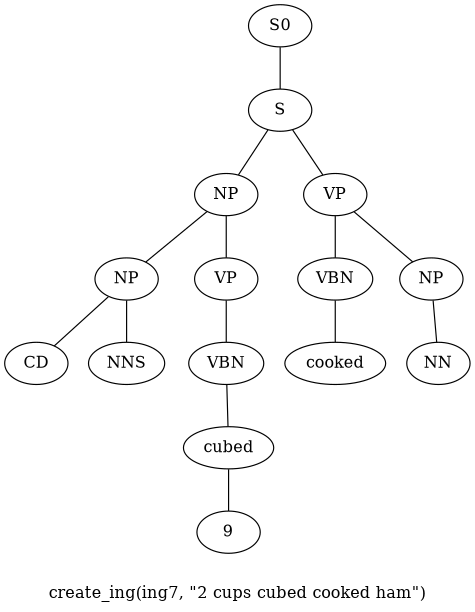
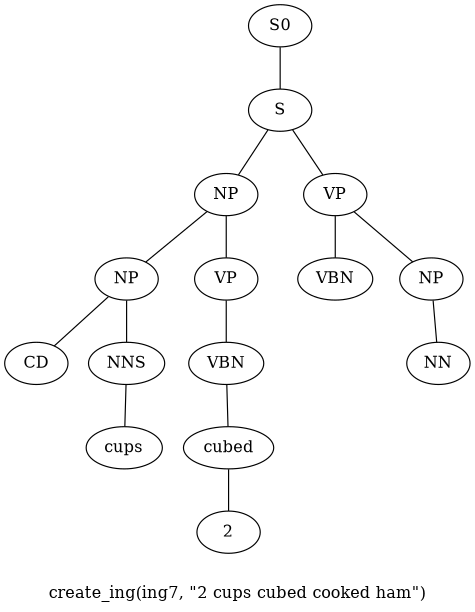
(335, 363) -> none
none -> (124, 448)
(229, 532) -> (229, 532)
